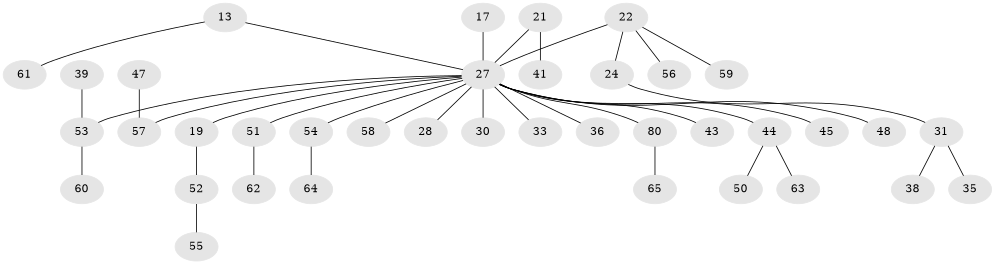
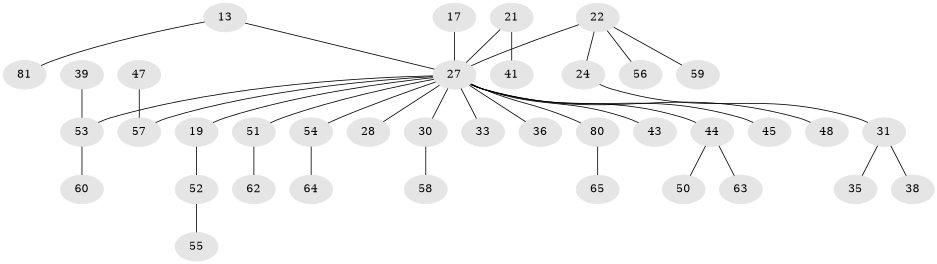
(25, 75) -> (25, 75)
(426, 103) -> (426, 161)
